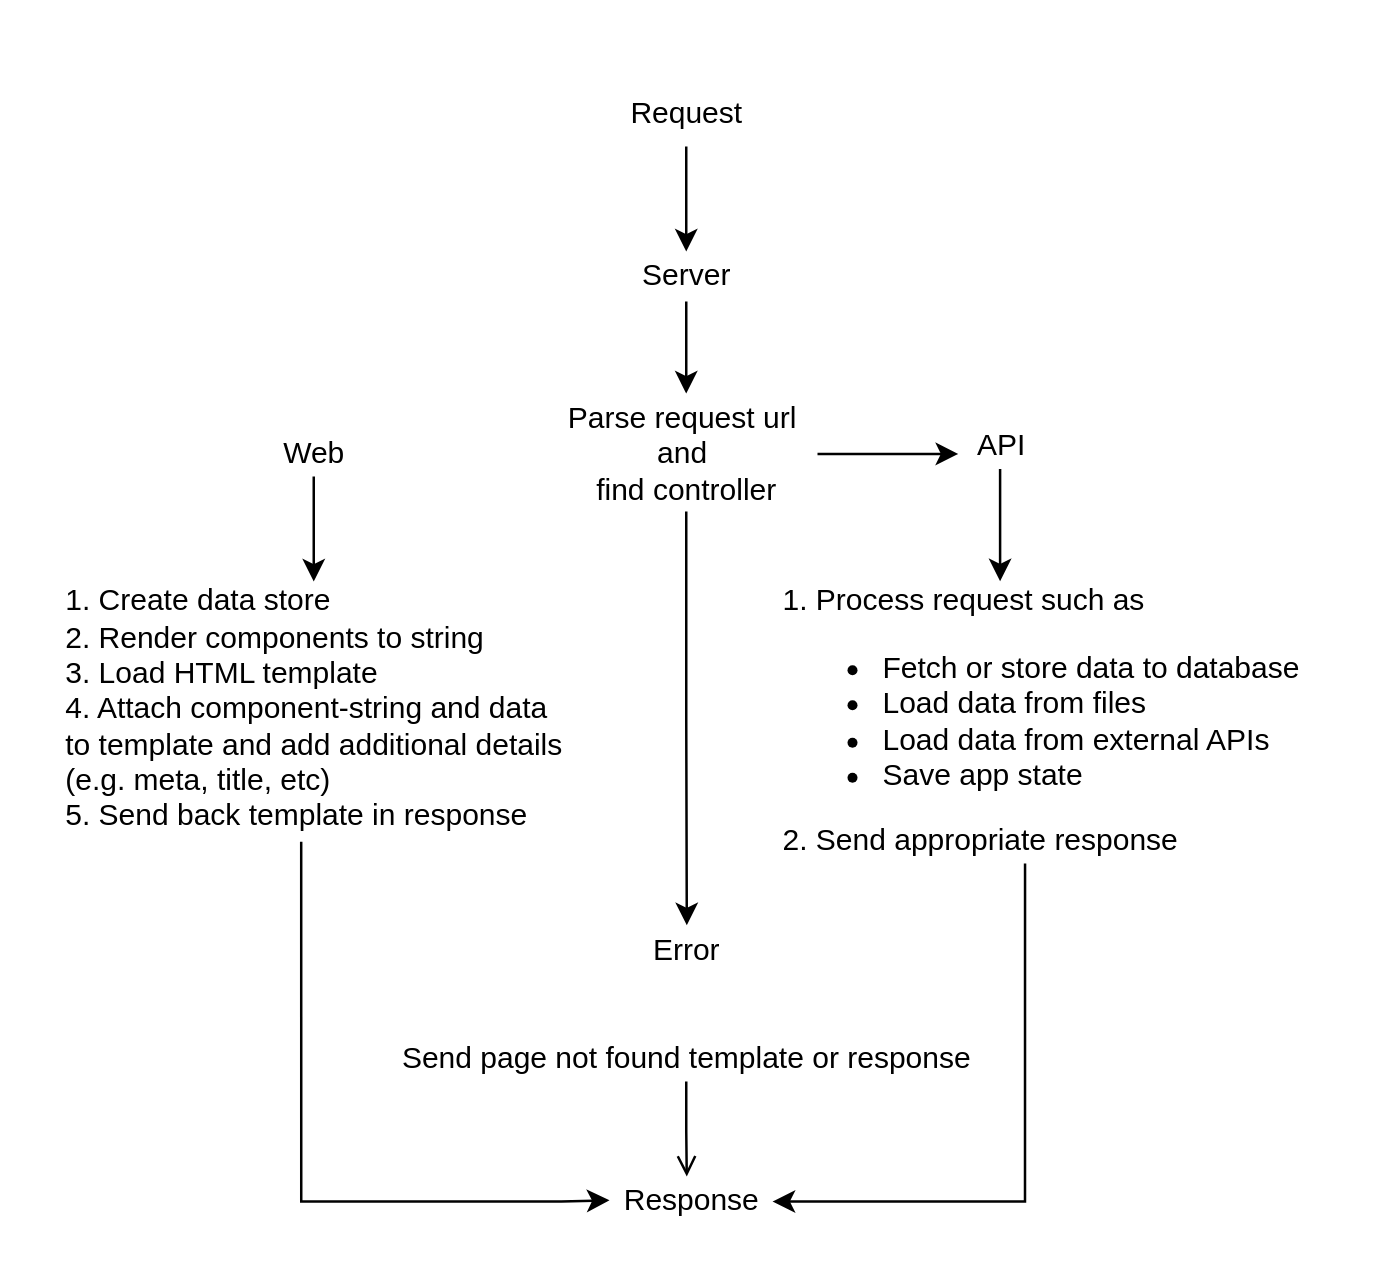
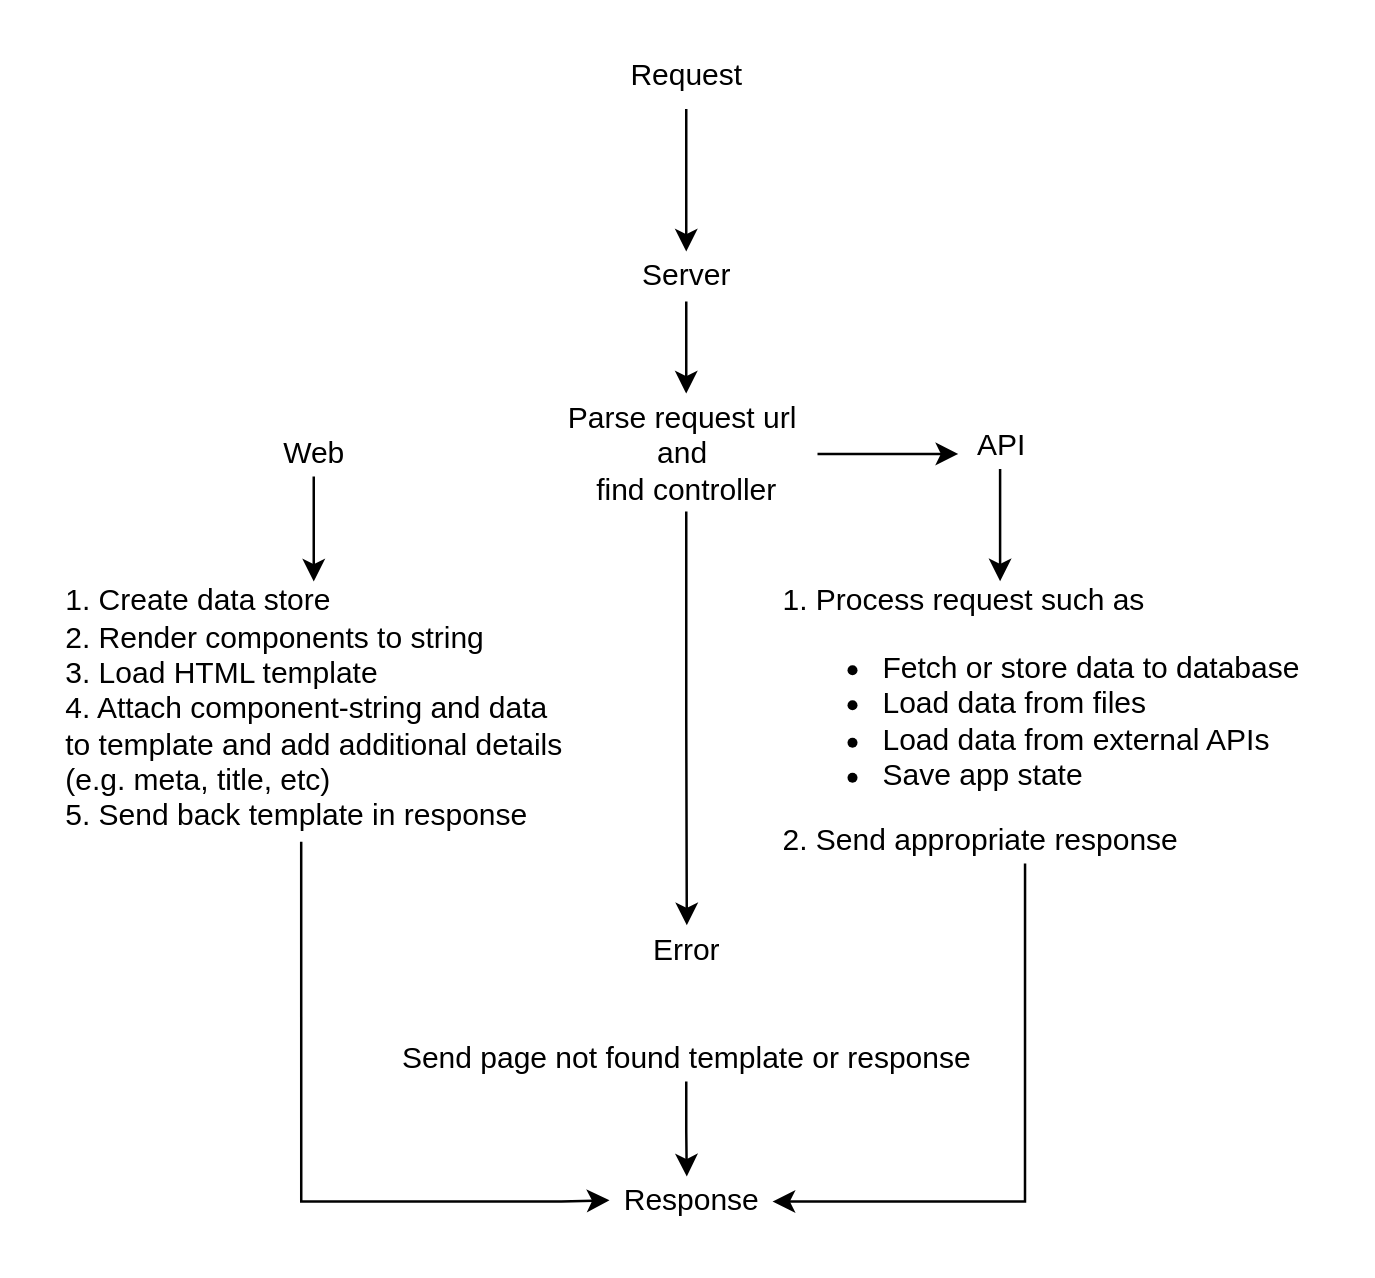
(686, 114) -> (686, 76)
(687, 1162) -> (687, 1158)
